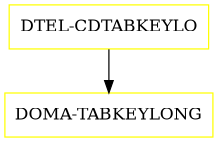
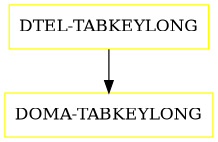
(109, 27) -> (109, 27)
